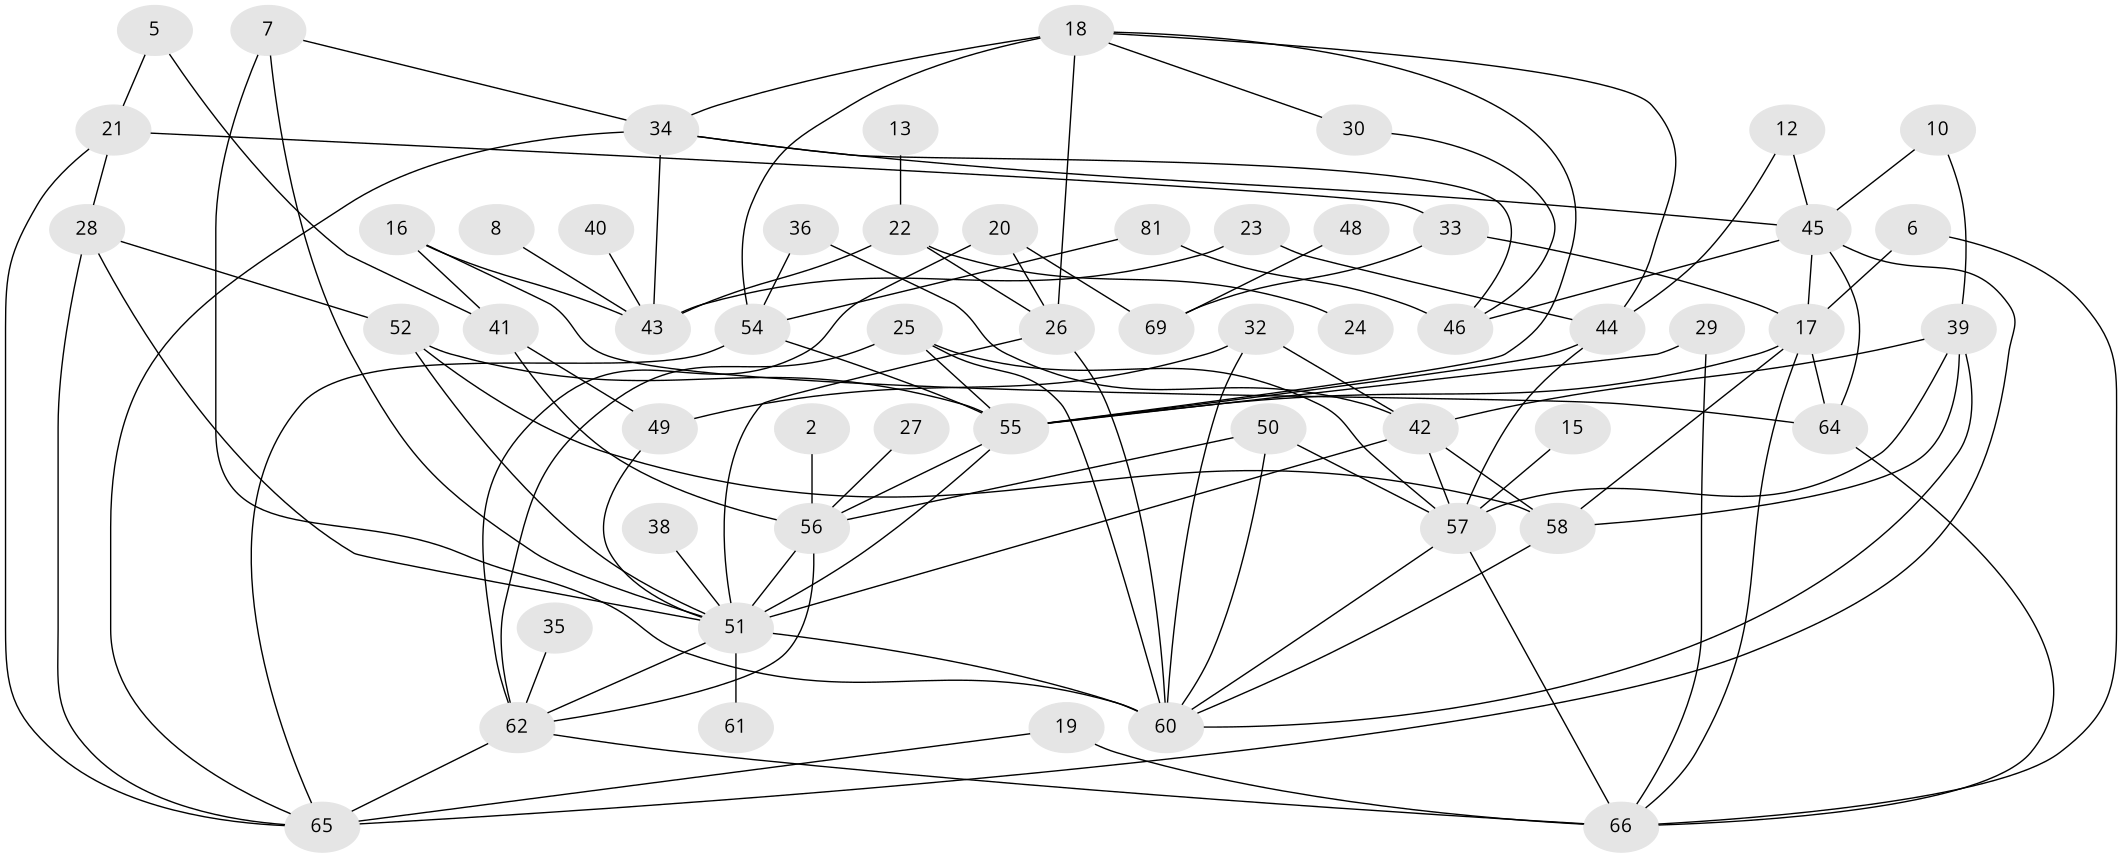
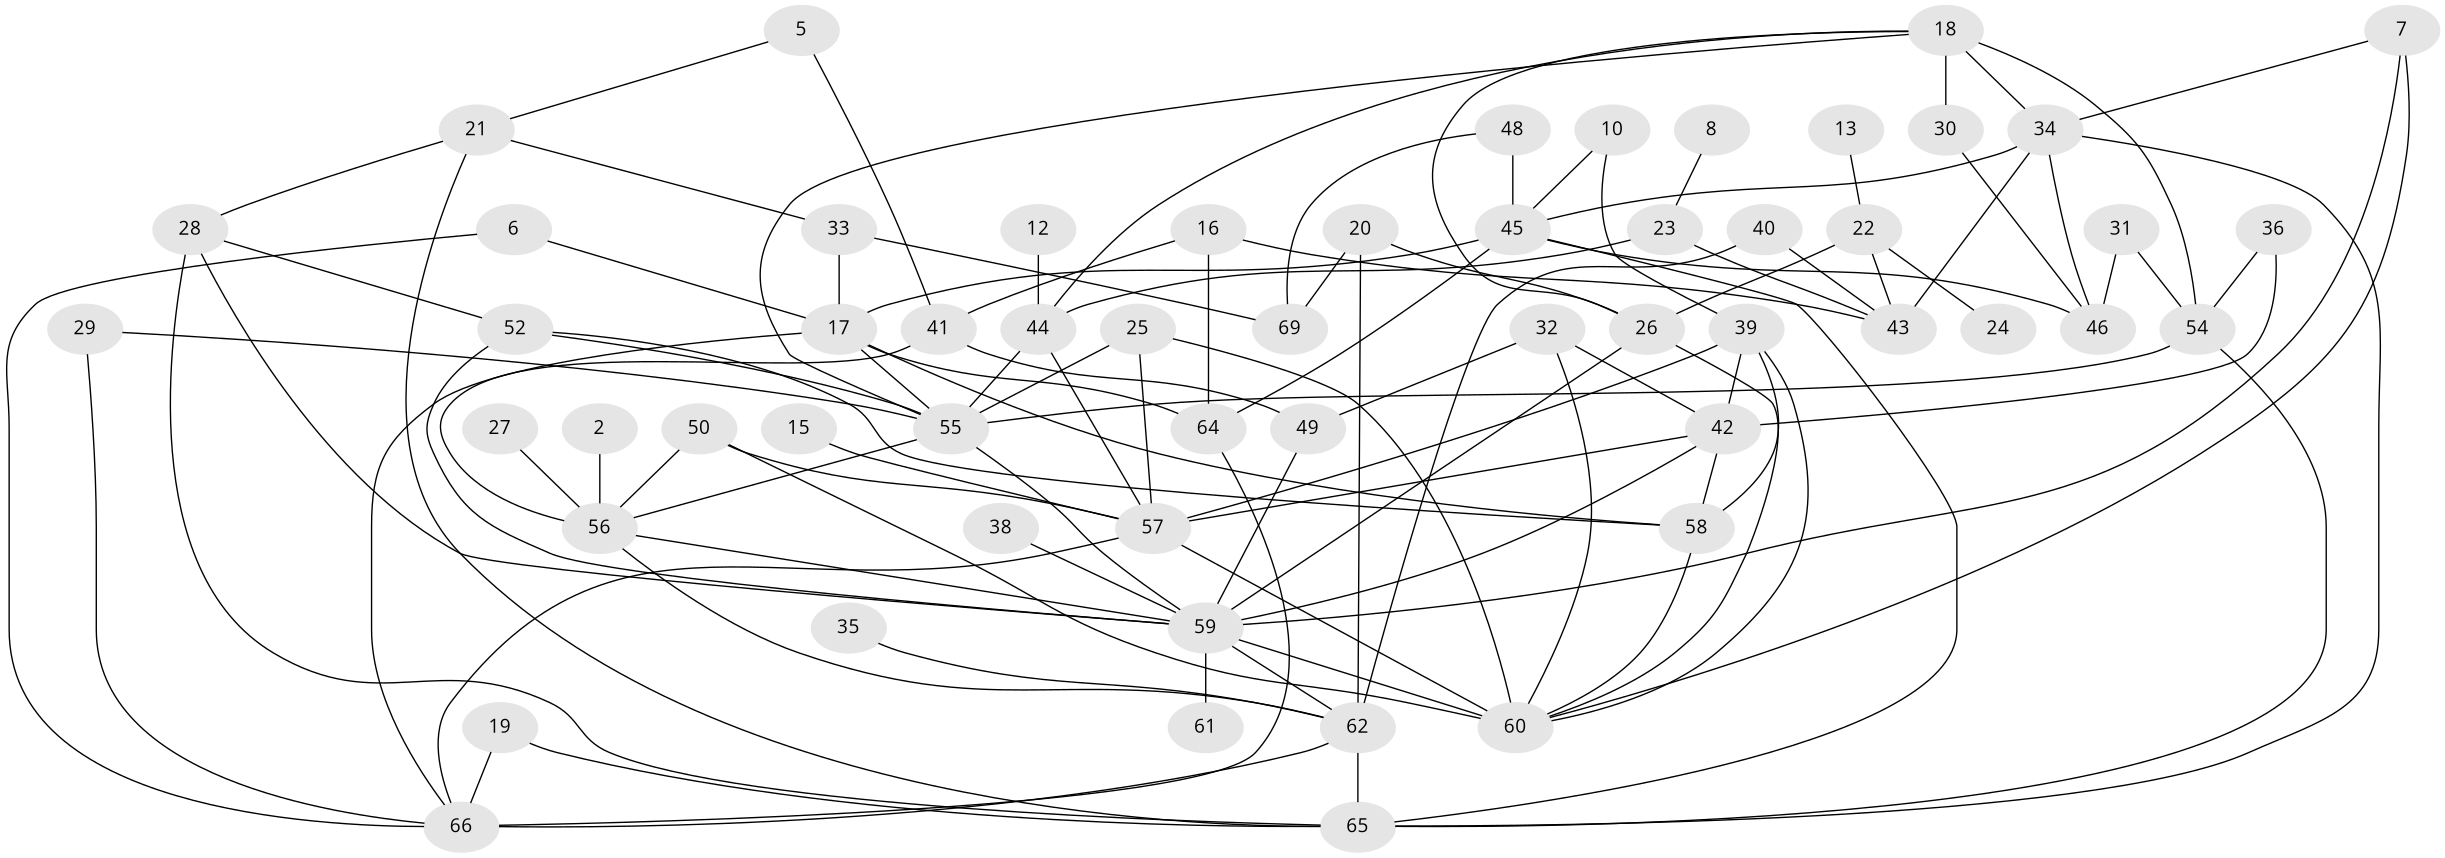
(1800, 180) -> (1513, 180)
(1152, 230) -> (2121, 230)
(575, 279) -> (1689, 180)
(588, 422) -> (1462, 381)
(736, 628) -> (1206, 628)
